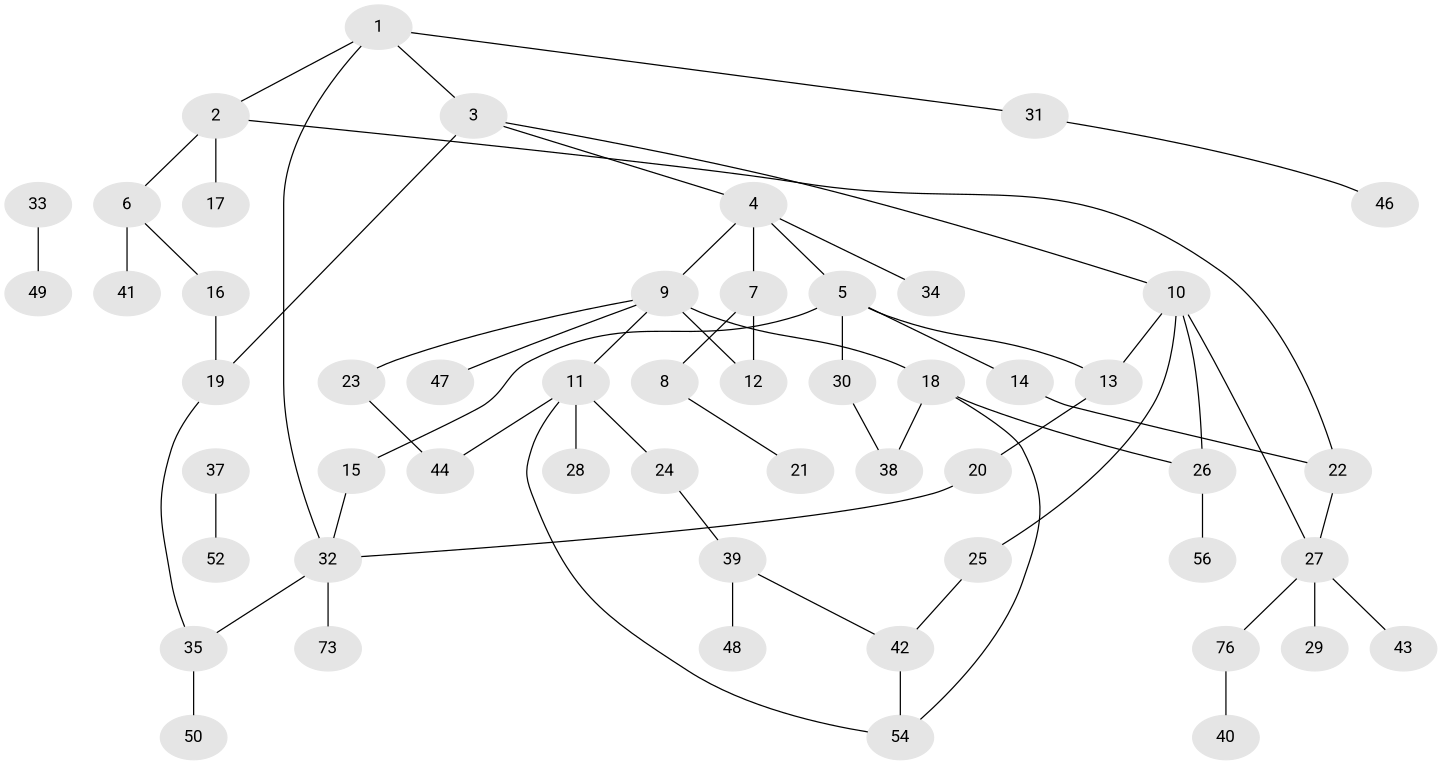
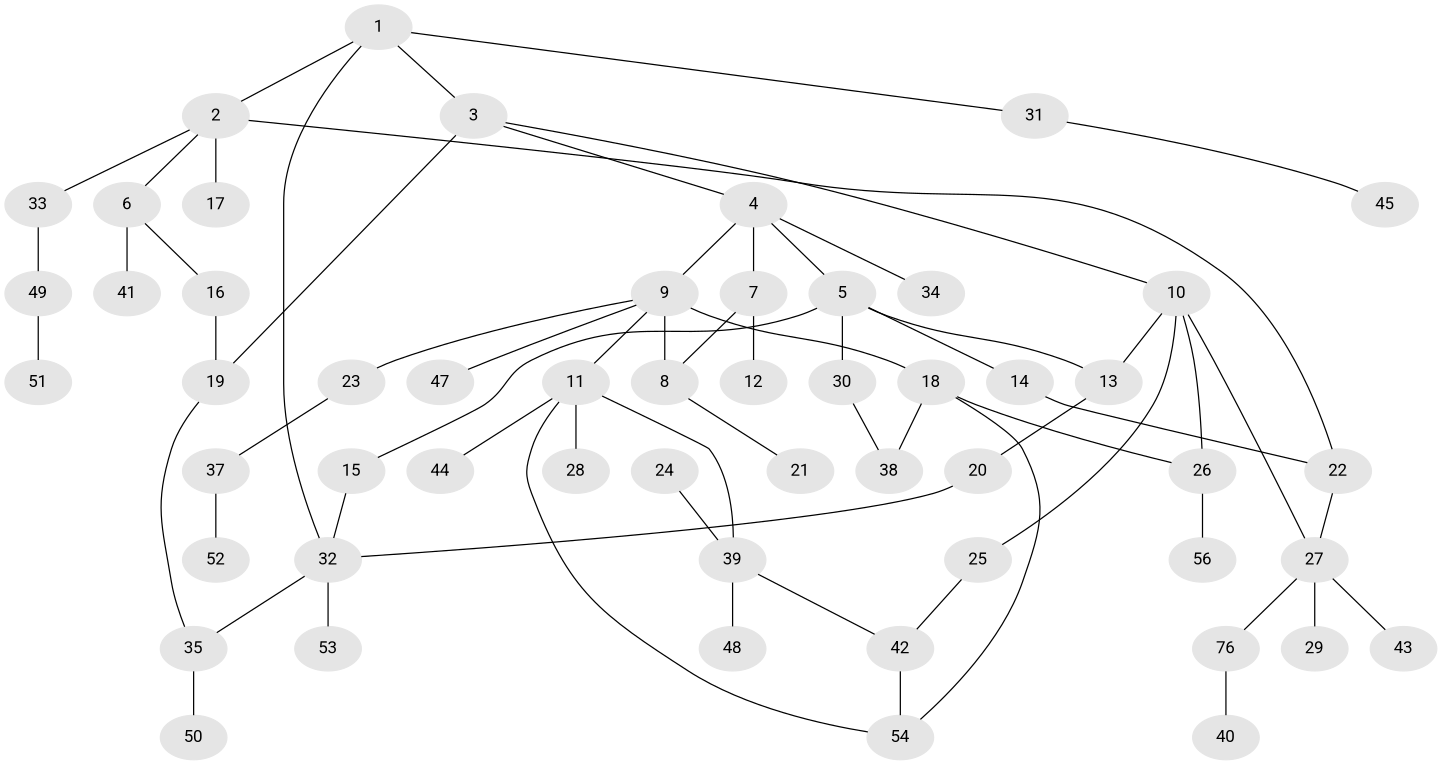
none -> (127, 160)
(1385, 205) -> (1385, 205)
(716, 344) -> (665, 339)
none -> (38, 382)
(396, 427) -> (279, 430)
(620, 427) -> (698, 443)
(328, 649) -> (328, 649)
